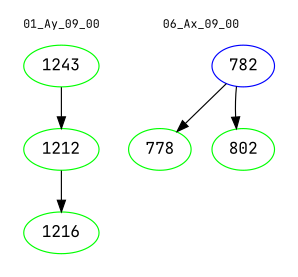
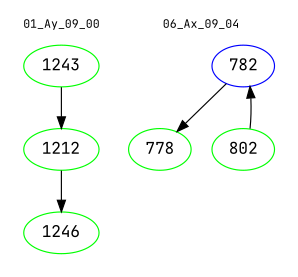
(202, 25) -> (202, 25)
(236, 102) -> (251, 113)
(61, 233) -> (61, 233)
